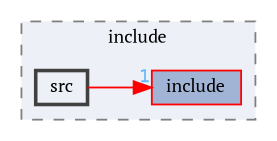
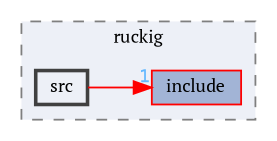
(138, 38) -> (138, 38)
